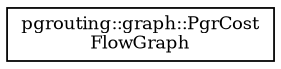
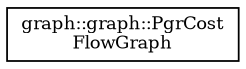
(141, 34) -> (123, 34)
